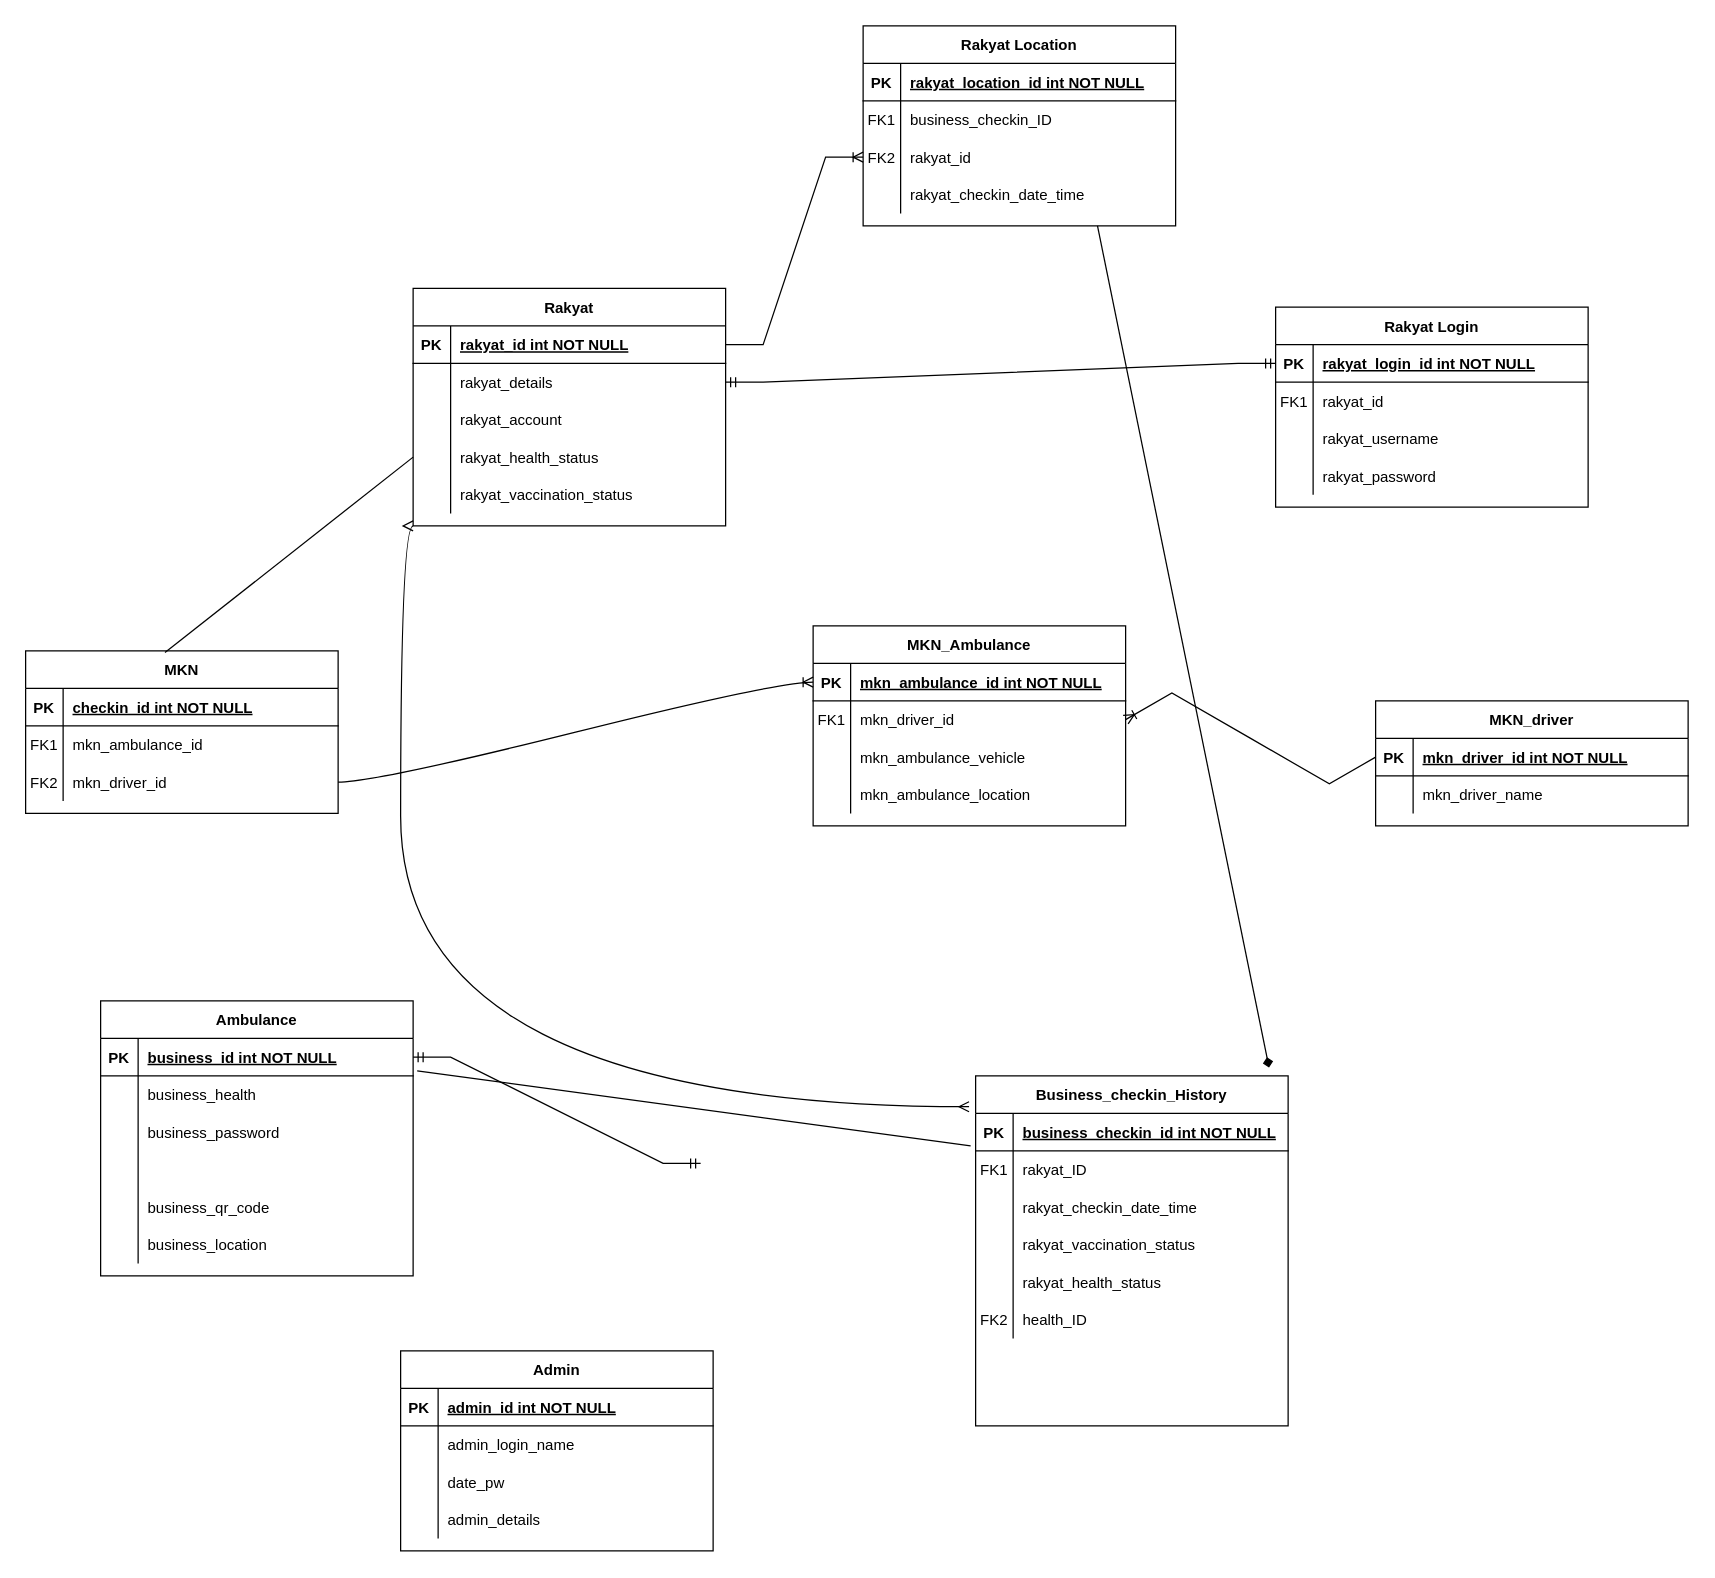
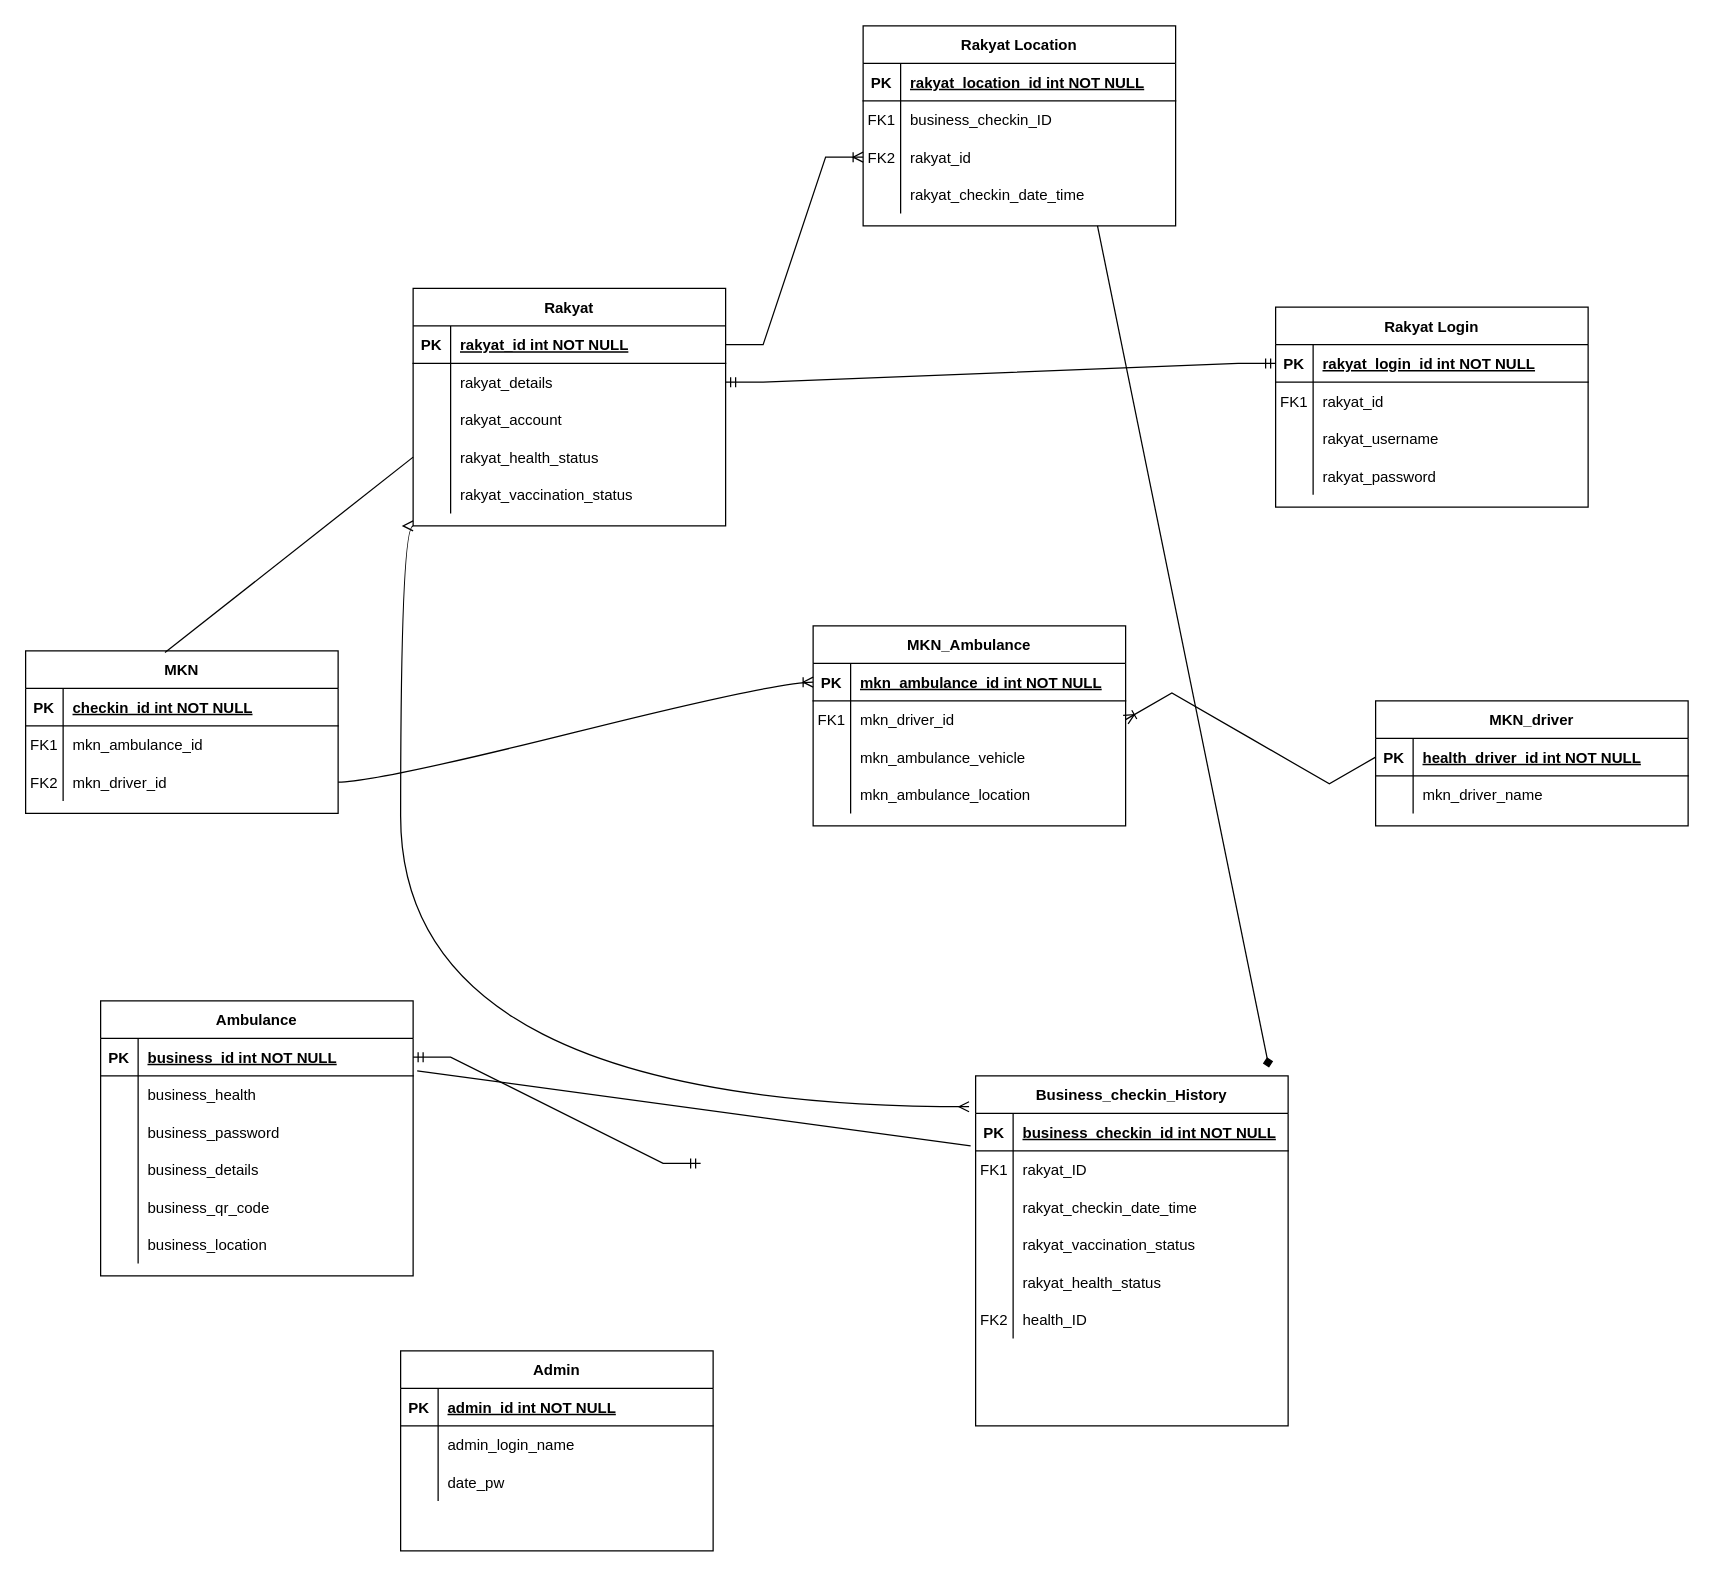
(1522, 758) -> (1533, 758)
none -> (276, 1169)
(576, 1519) -> none
